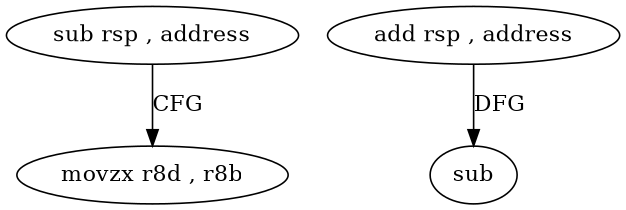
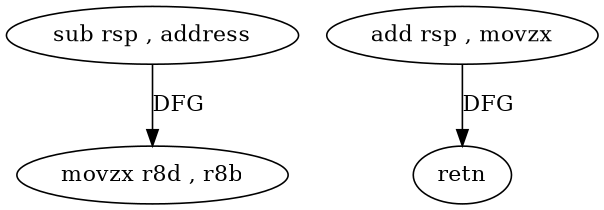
(474, 35) -> (462, 35)
(178, 105) -> (179, 105)
(474, 175) -> (462, 175)
